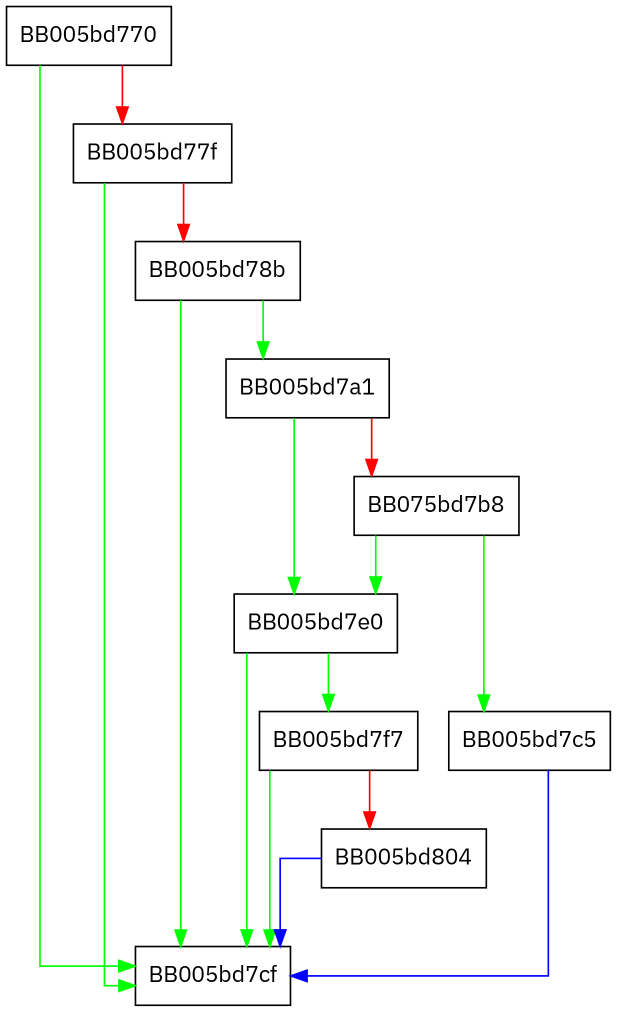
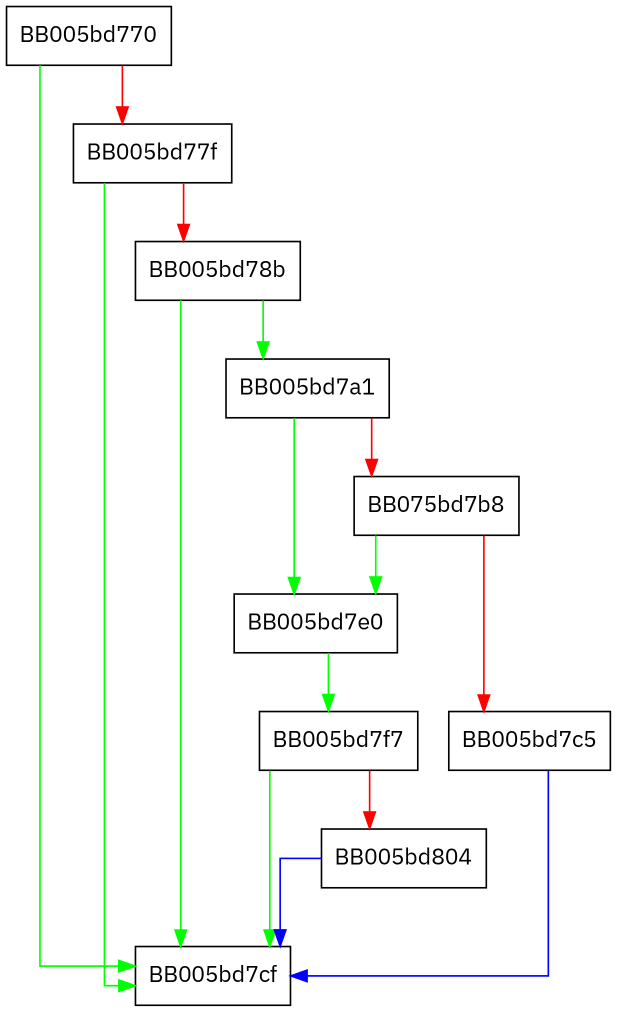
(484, 615) -> (484, 615)
(247, 791) -> none
